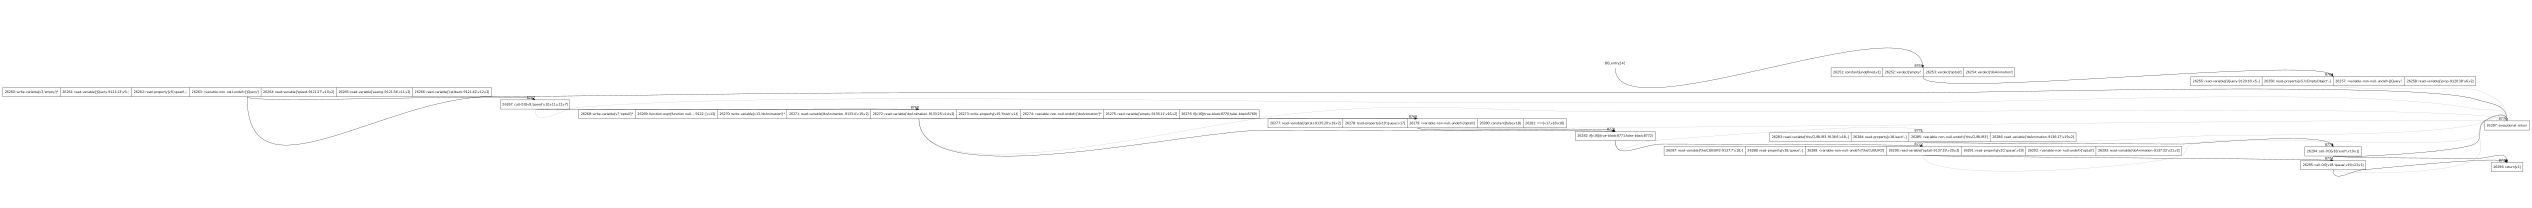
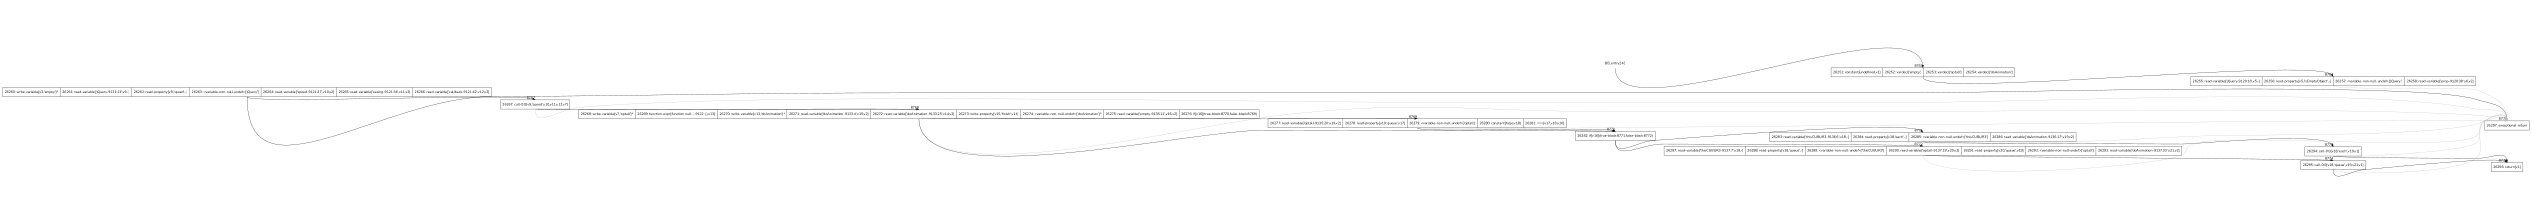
(1765, 132) -> (1765, 132)
(2430, 152) -> (2430, 152)
